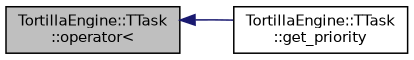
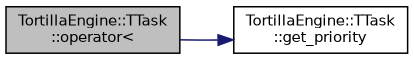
(214, 20) -> (199, 40)
